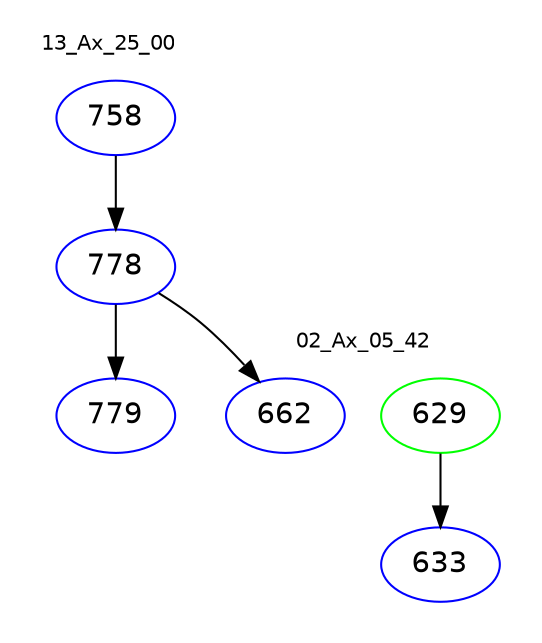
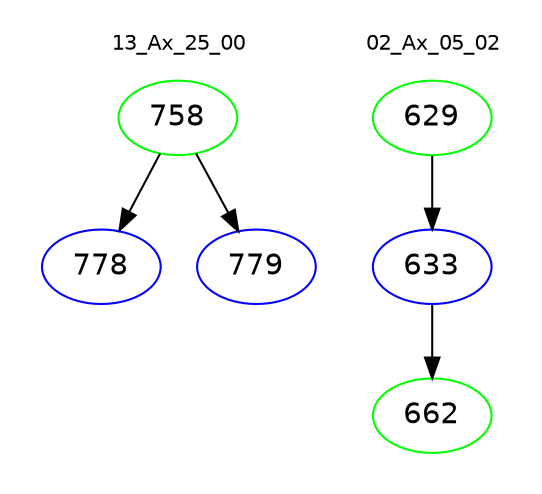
(116, 118) -> (178, 118)
(116, 331) -> (212, 183)
(363, 342) -> (433, 44)
(223, 343) -> (432, 331)
(285, 416) -> (432, 416)
